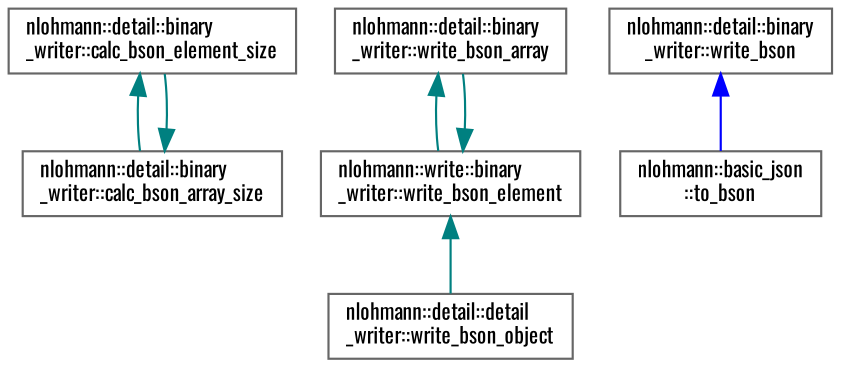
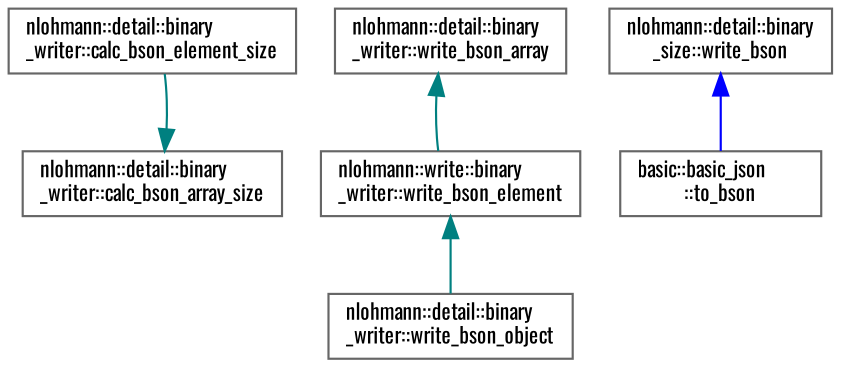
(721, 41) -> (721, 41)
(465, 102) -> none
(138, 123) -> none
(721, 184) -> (721, 184)
(451, 326) -> (451, 326)
